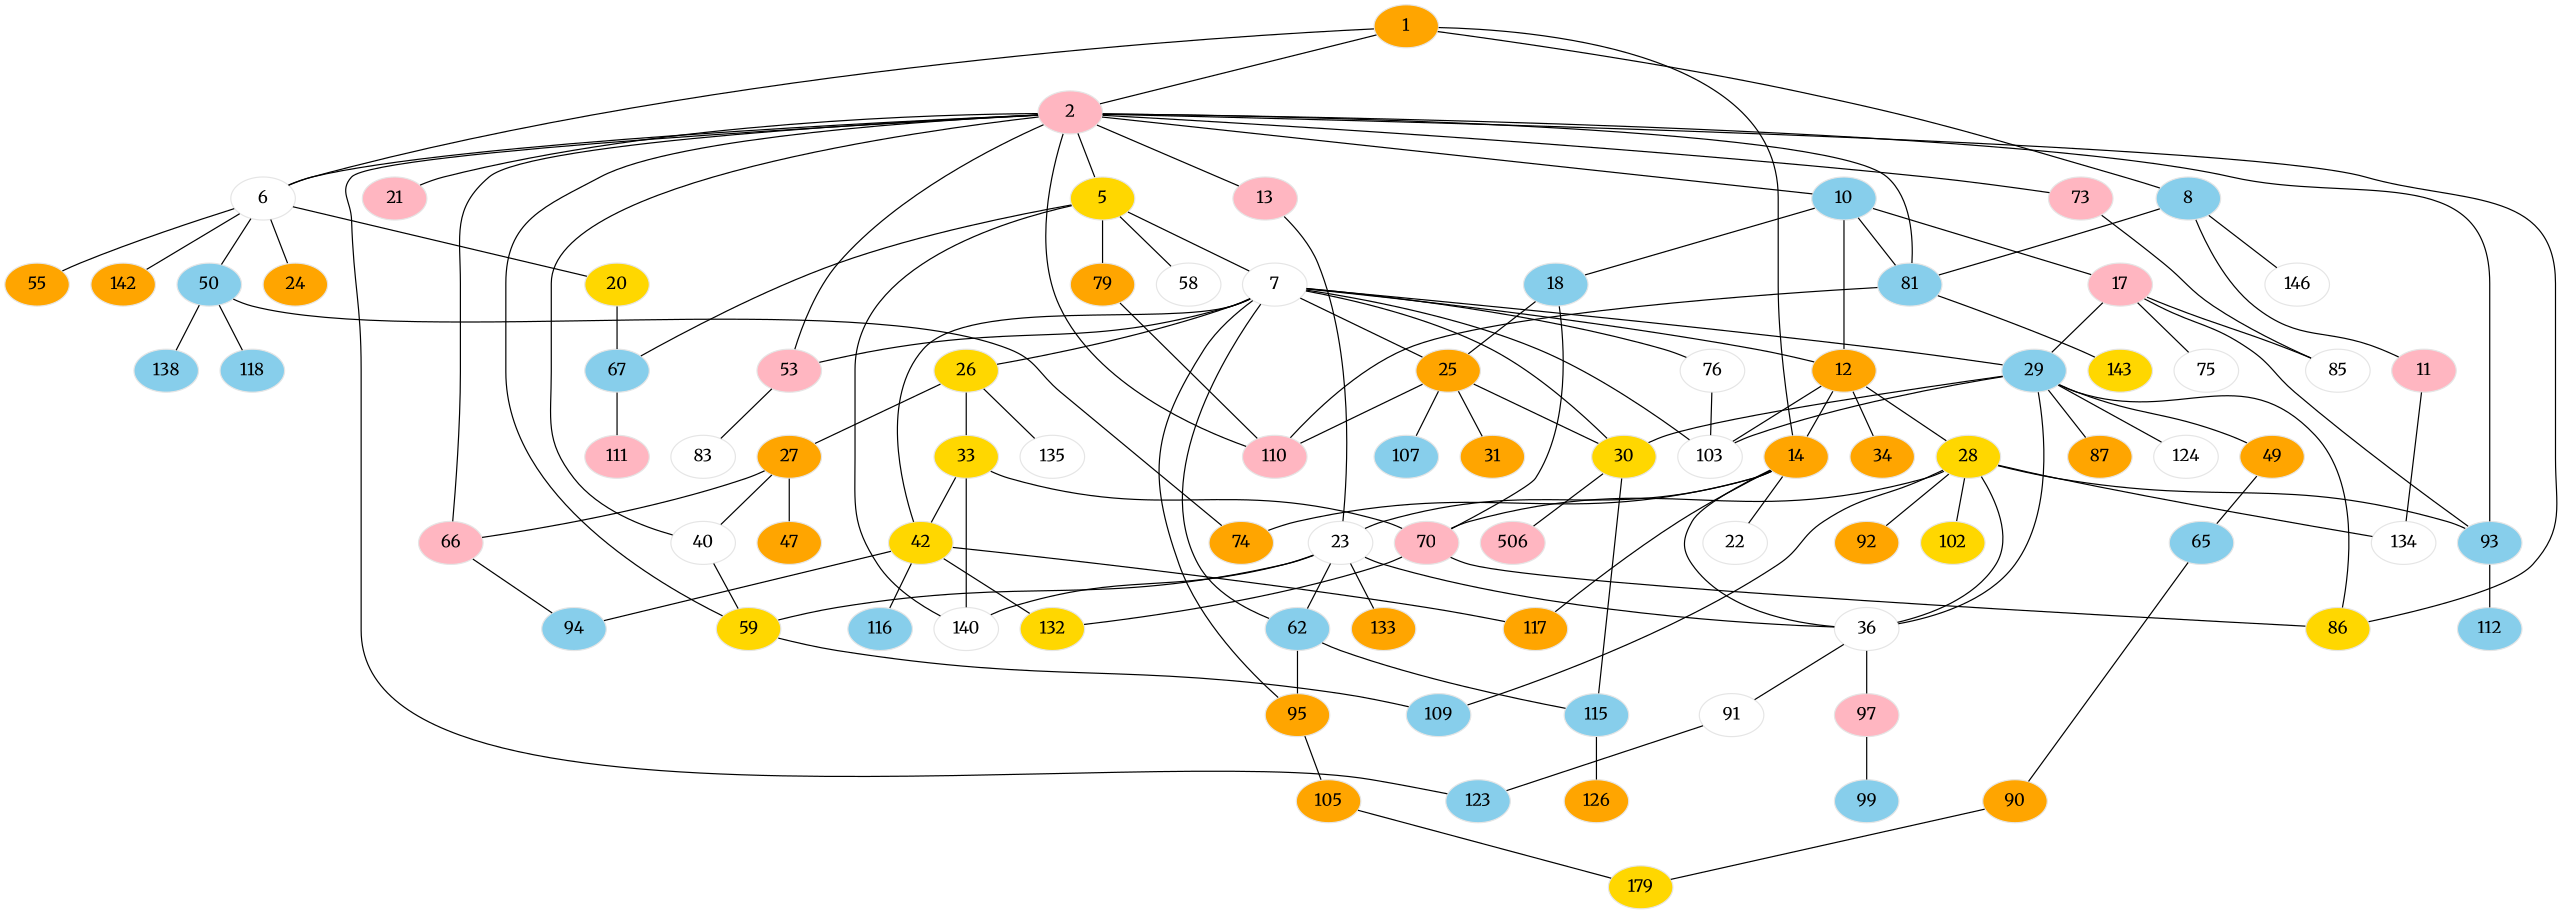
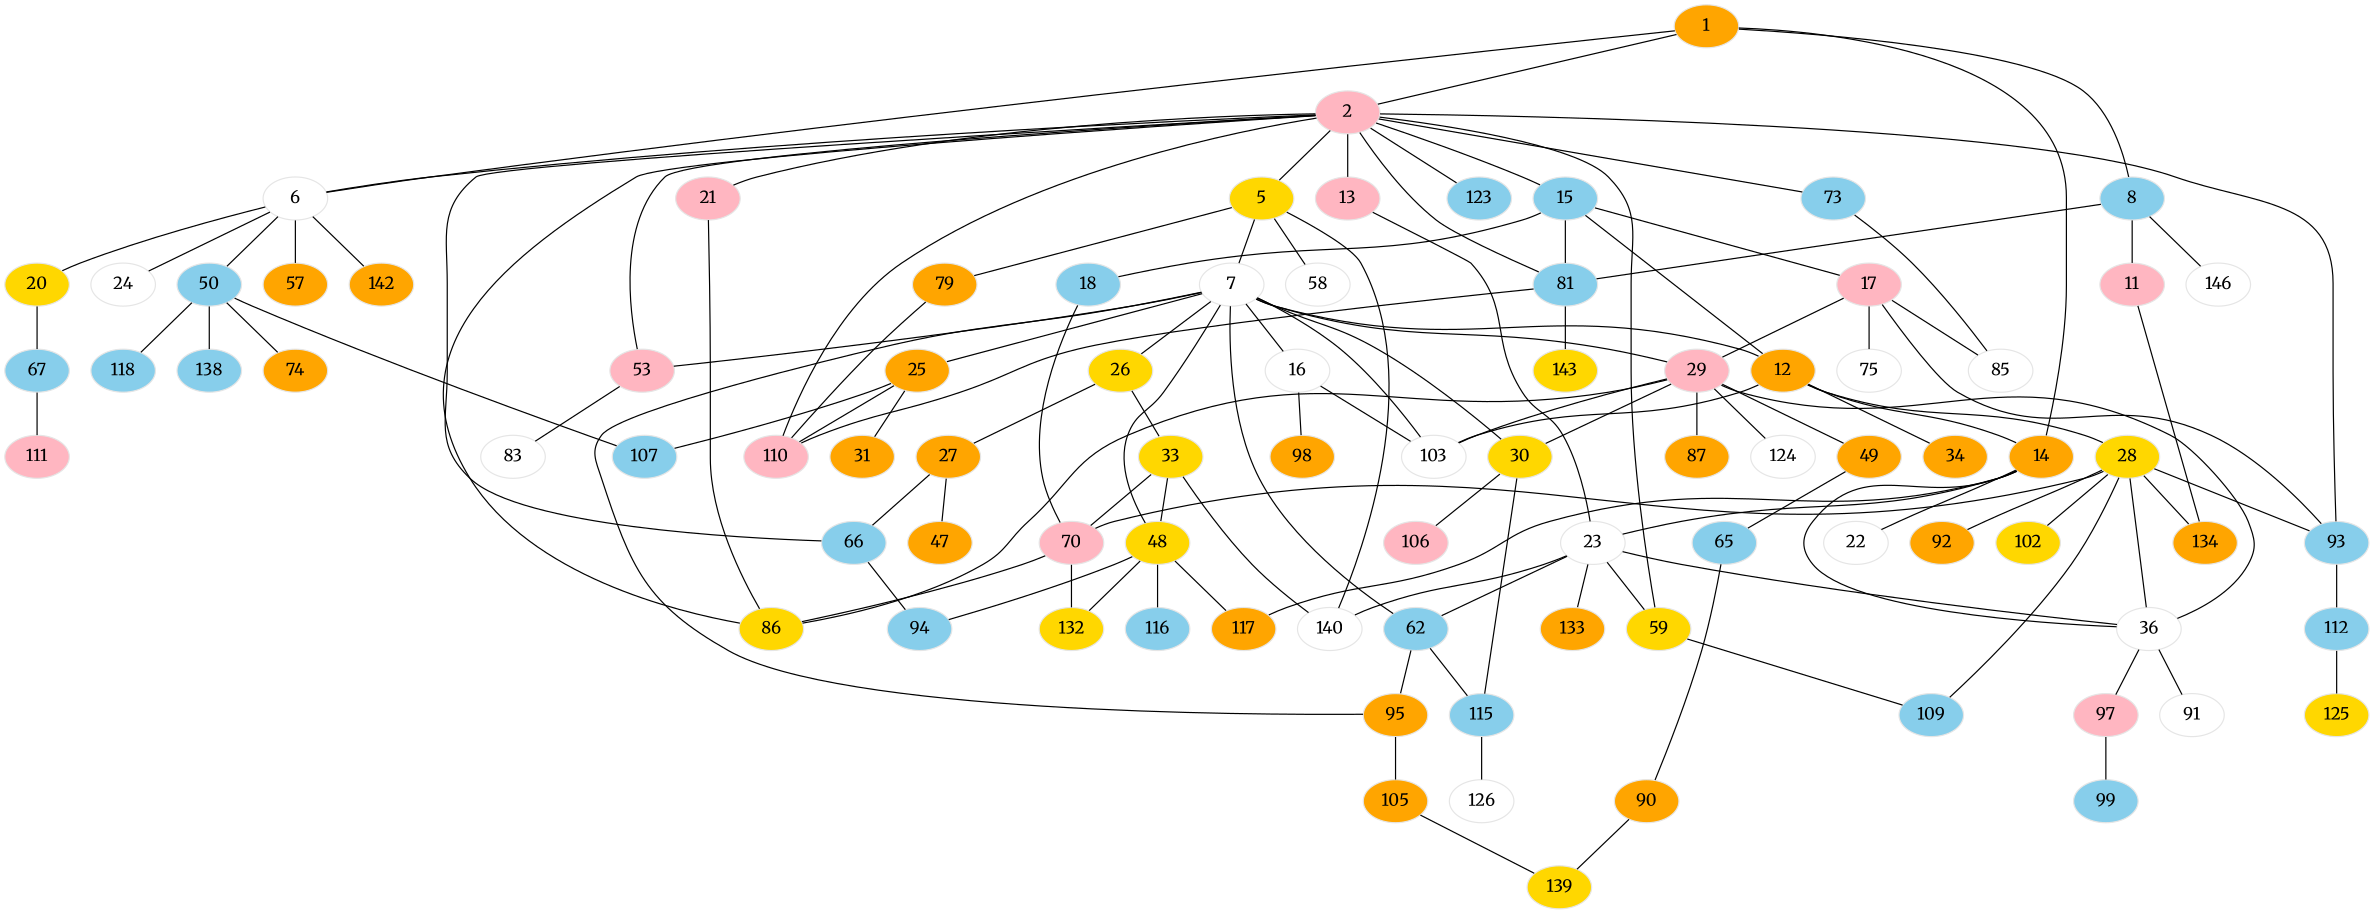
(1844, 199) -> (1565, 199)
(2081, 199) -> (1833, 199)
(860, 256) -> none
(37, 285) -> (295, 285)
(295, 285) -> (123, 285)
(1502, 328) -> none
(1712, 371) -> (1297, 371)
(2034, 371) -> (1697, 371)
none -> (424, 375)
(1536, 414) -> none
none -> (710, 419)
(1052, 457) -> none
none -> (1302, 457)
(1418, 504) -> none
(451, 543) -> (854, 543)
(703, 543) -> none
(921, 543) -> (1158, 543)
(1513, 543) -> (1416, 543)
(2404, 543) -> (2205, 543)
none -> (2337, 715)
(1605, 758) -> none
(1596, 801) -> (1482, 801)
(1641, 887) -> (1559, 887)
